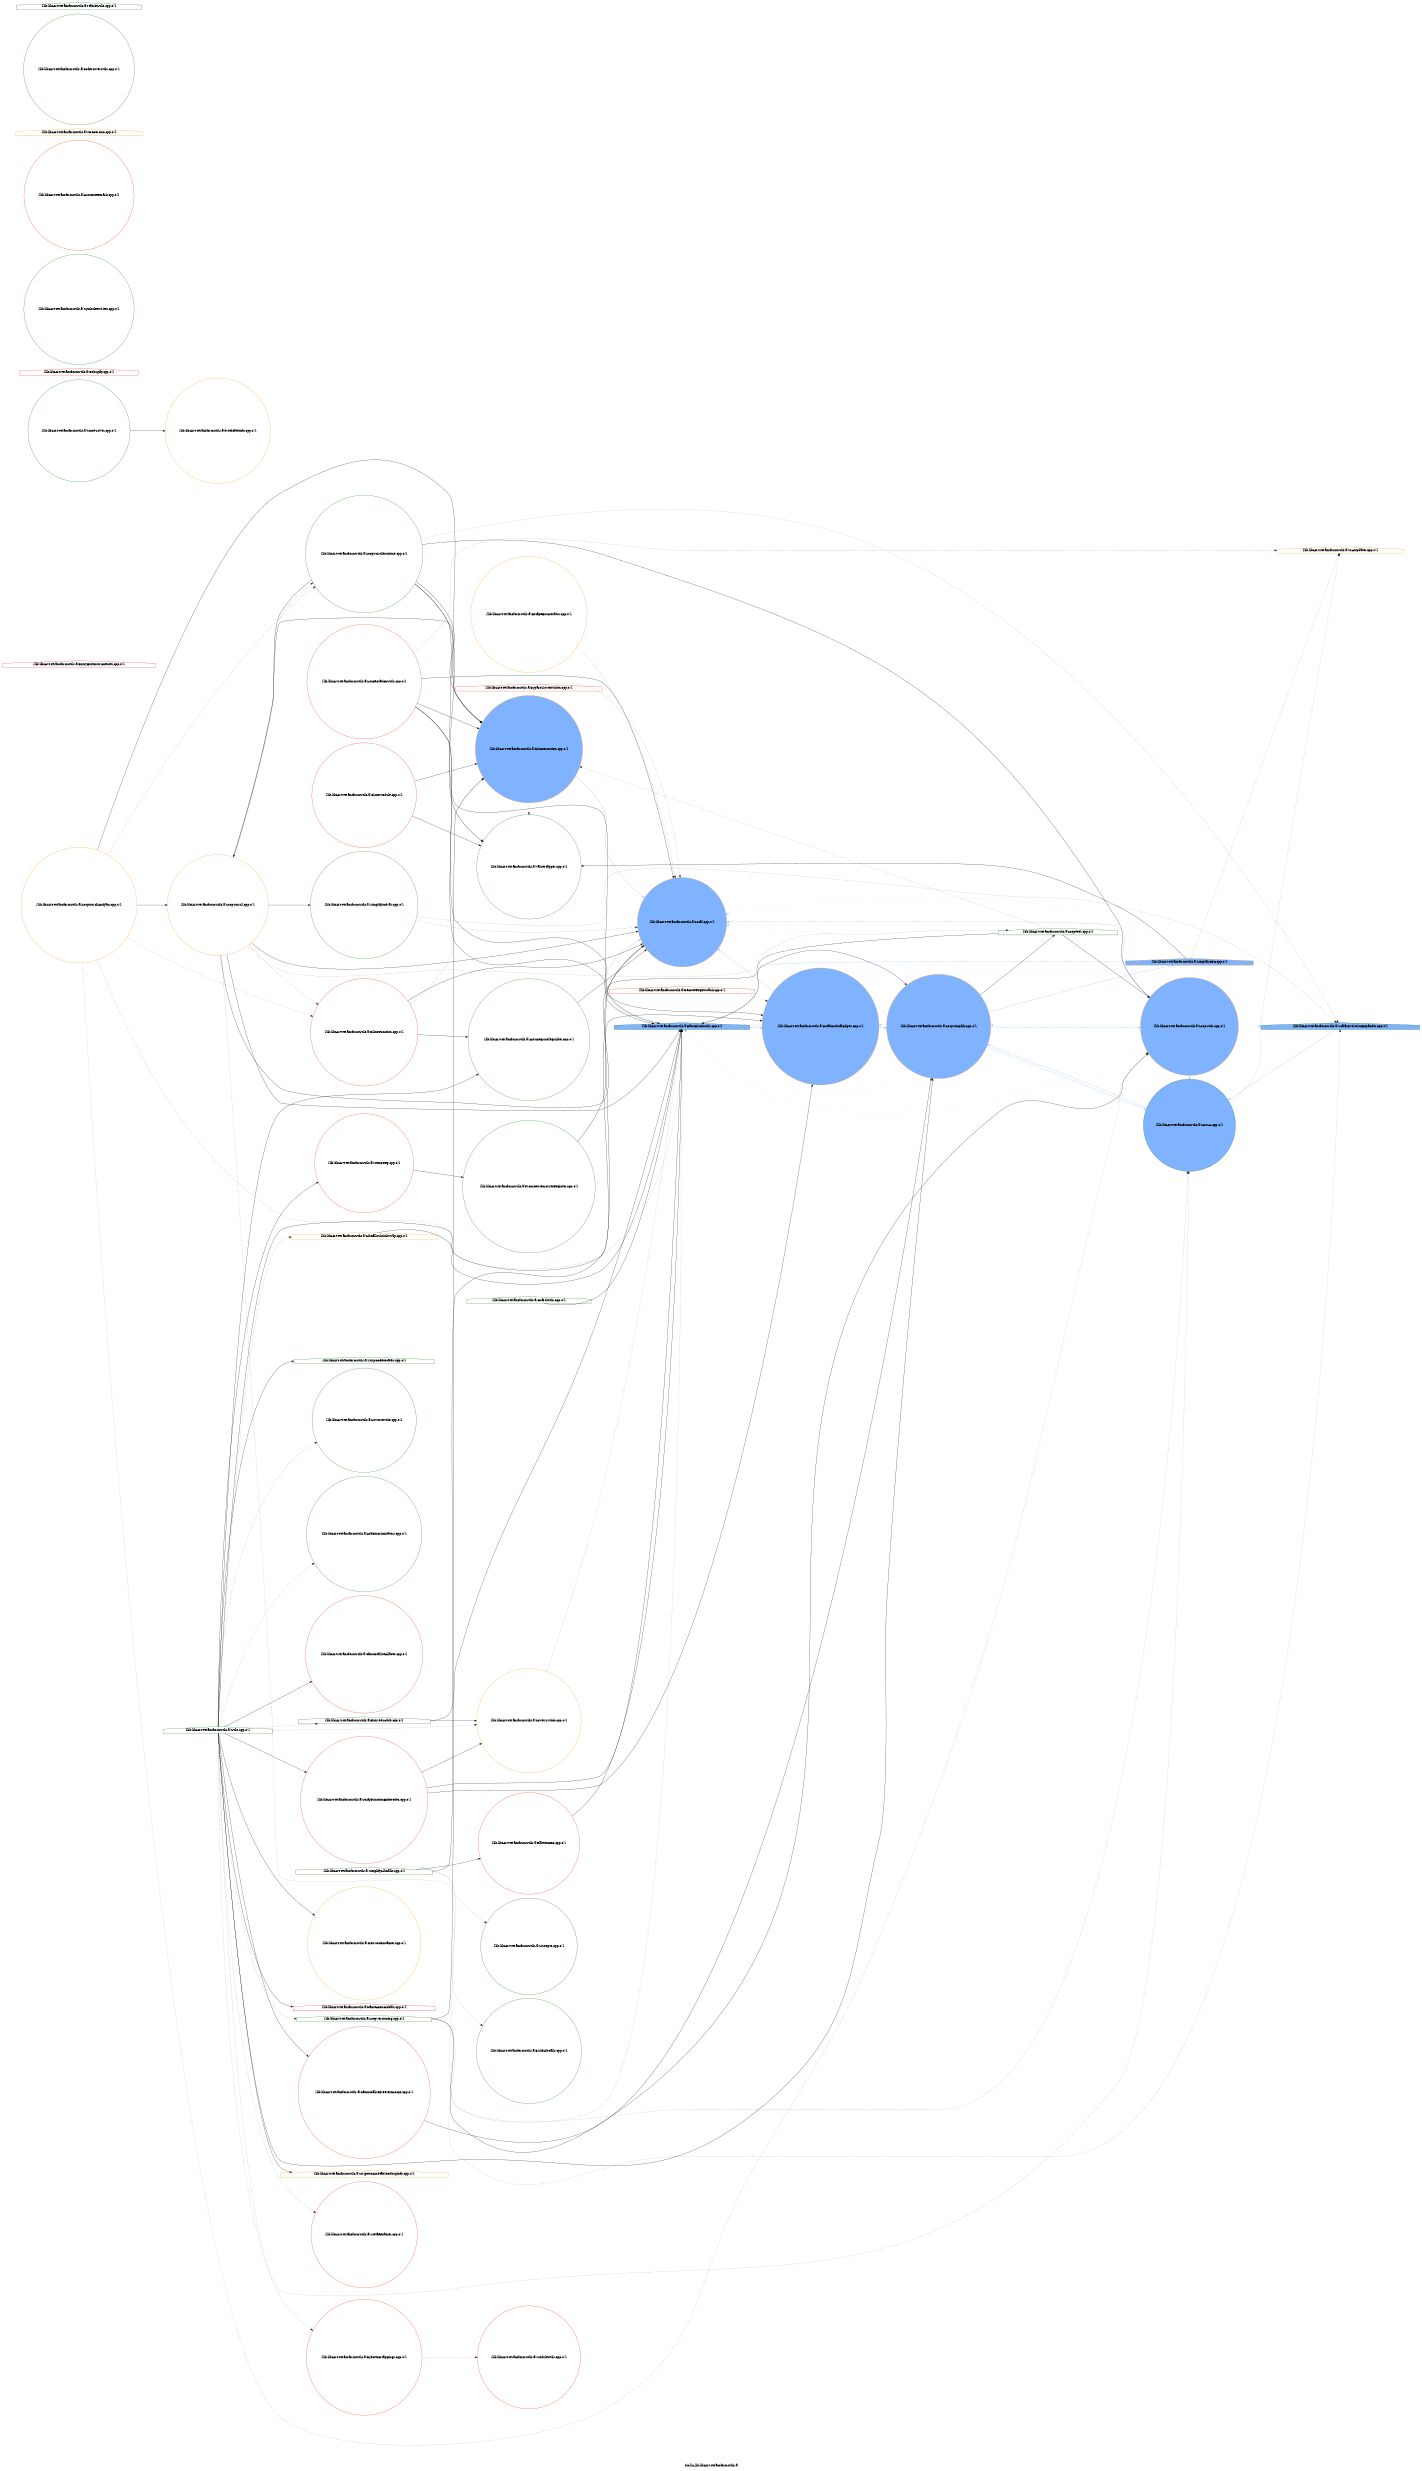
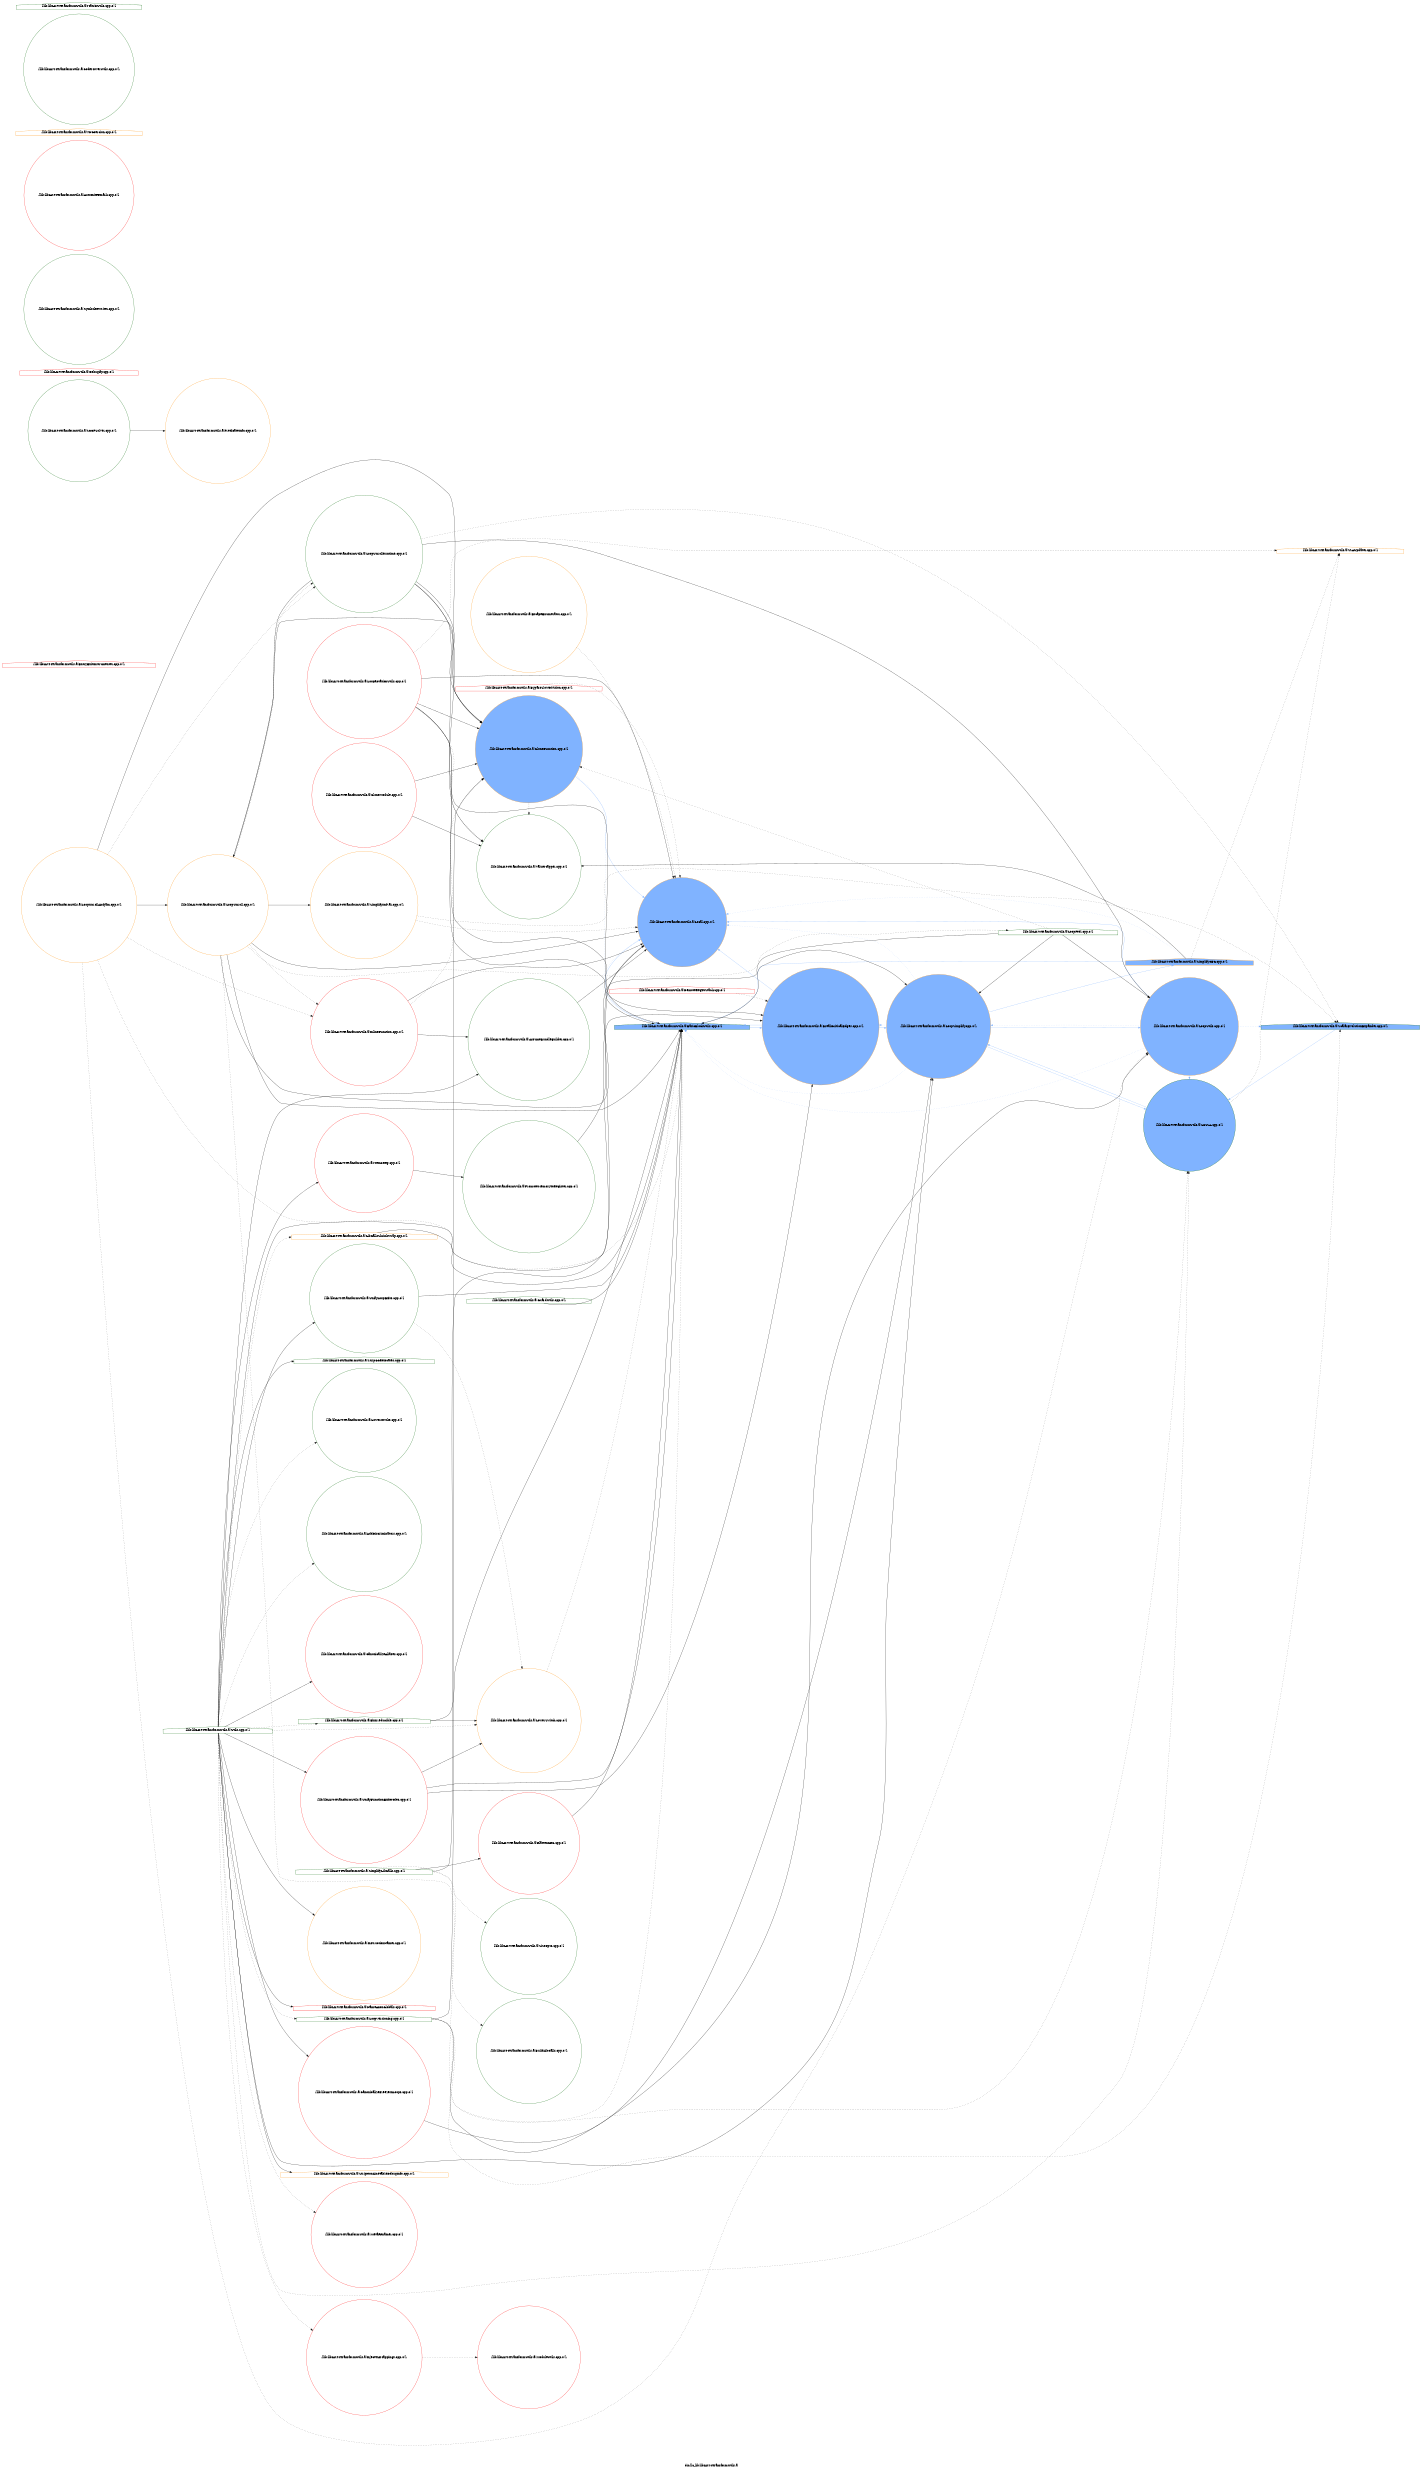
(364, 905) -> (364, 905)
(1017, 966) -> (1017, 963)
none -> (364, 1298)
